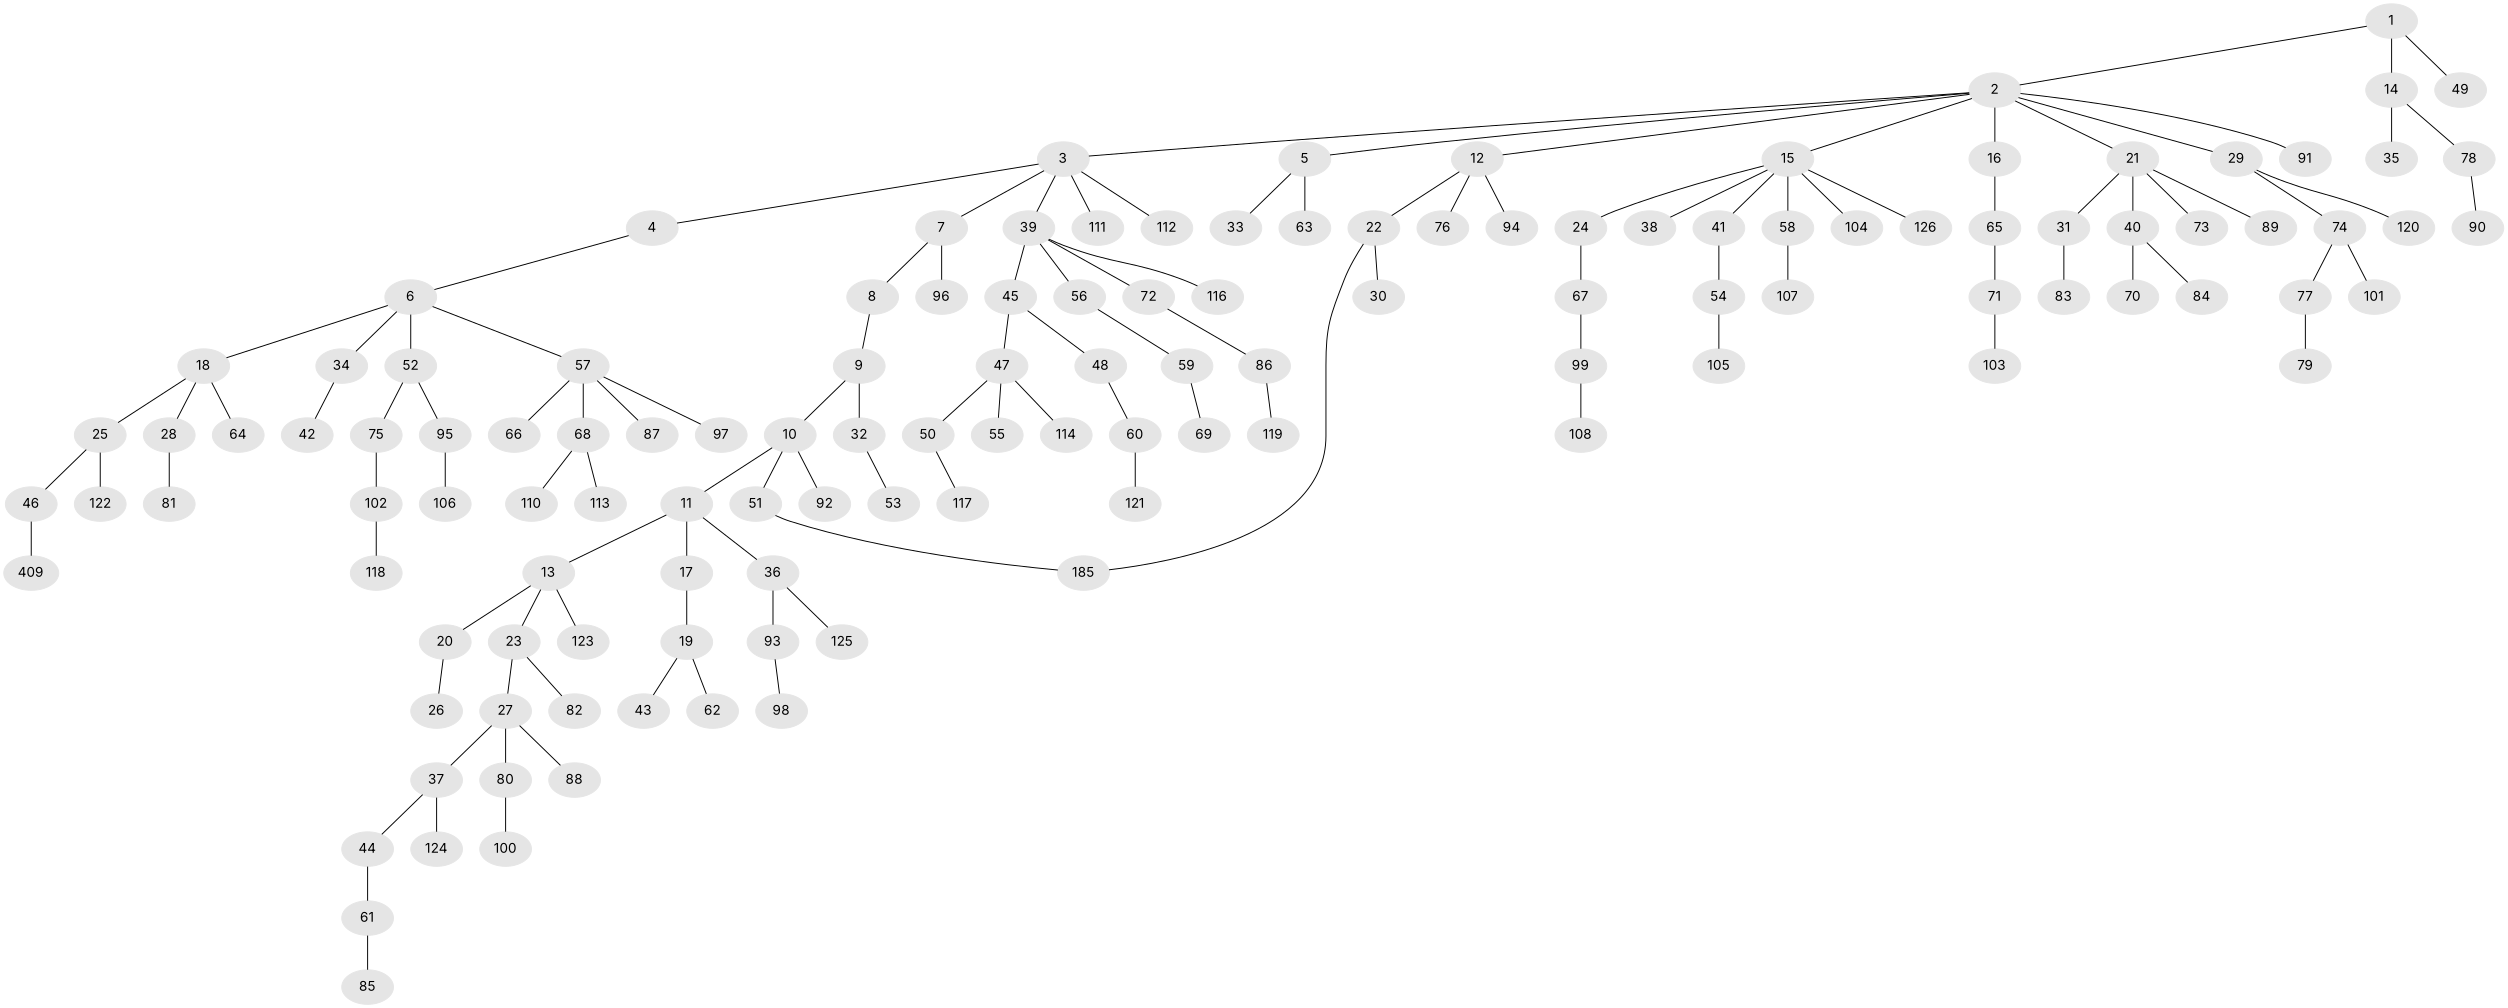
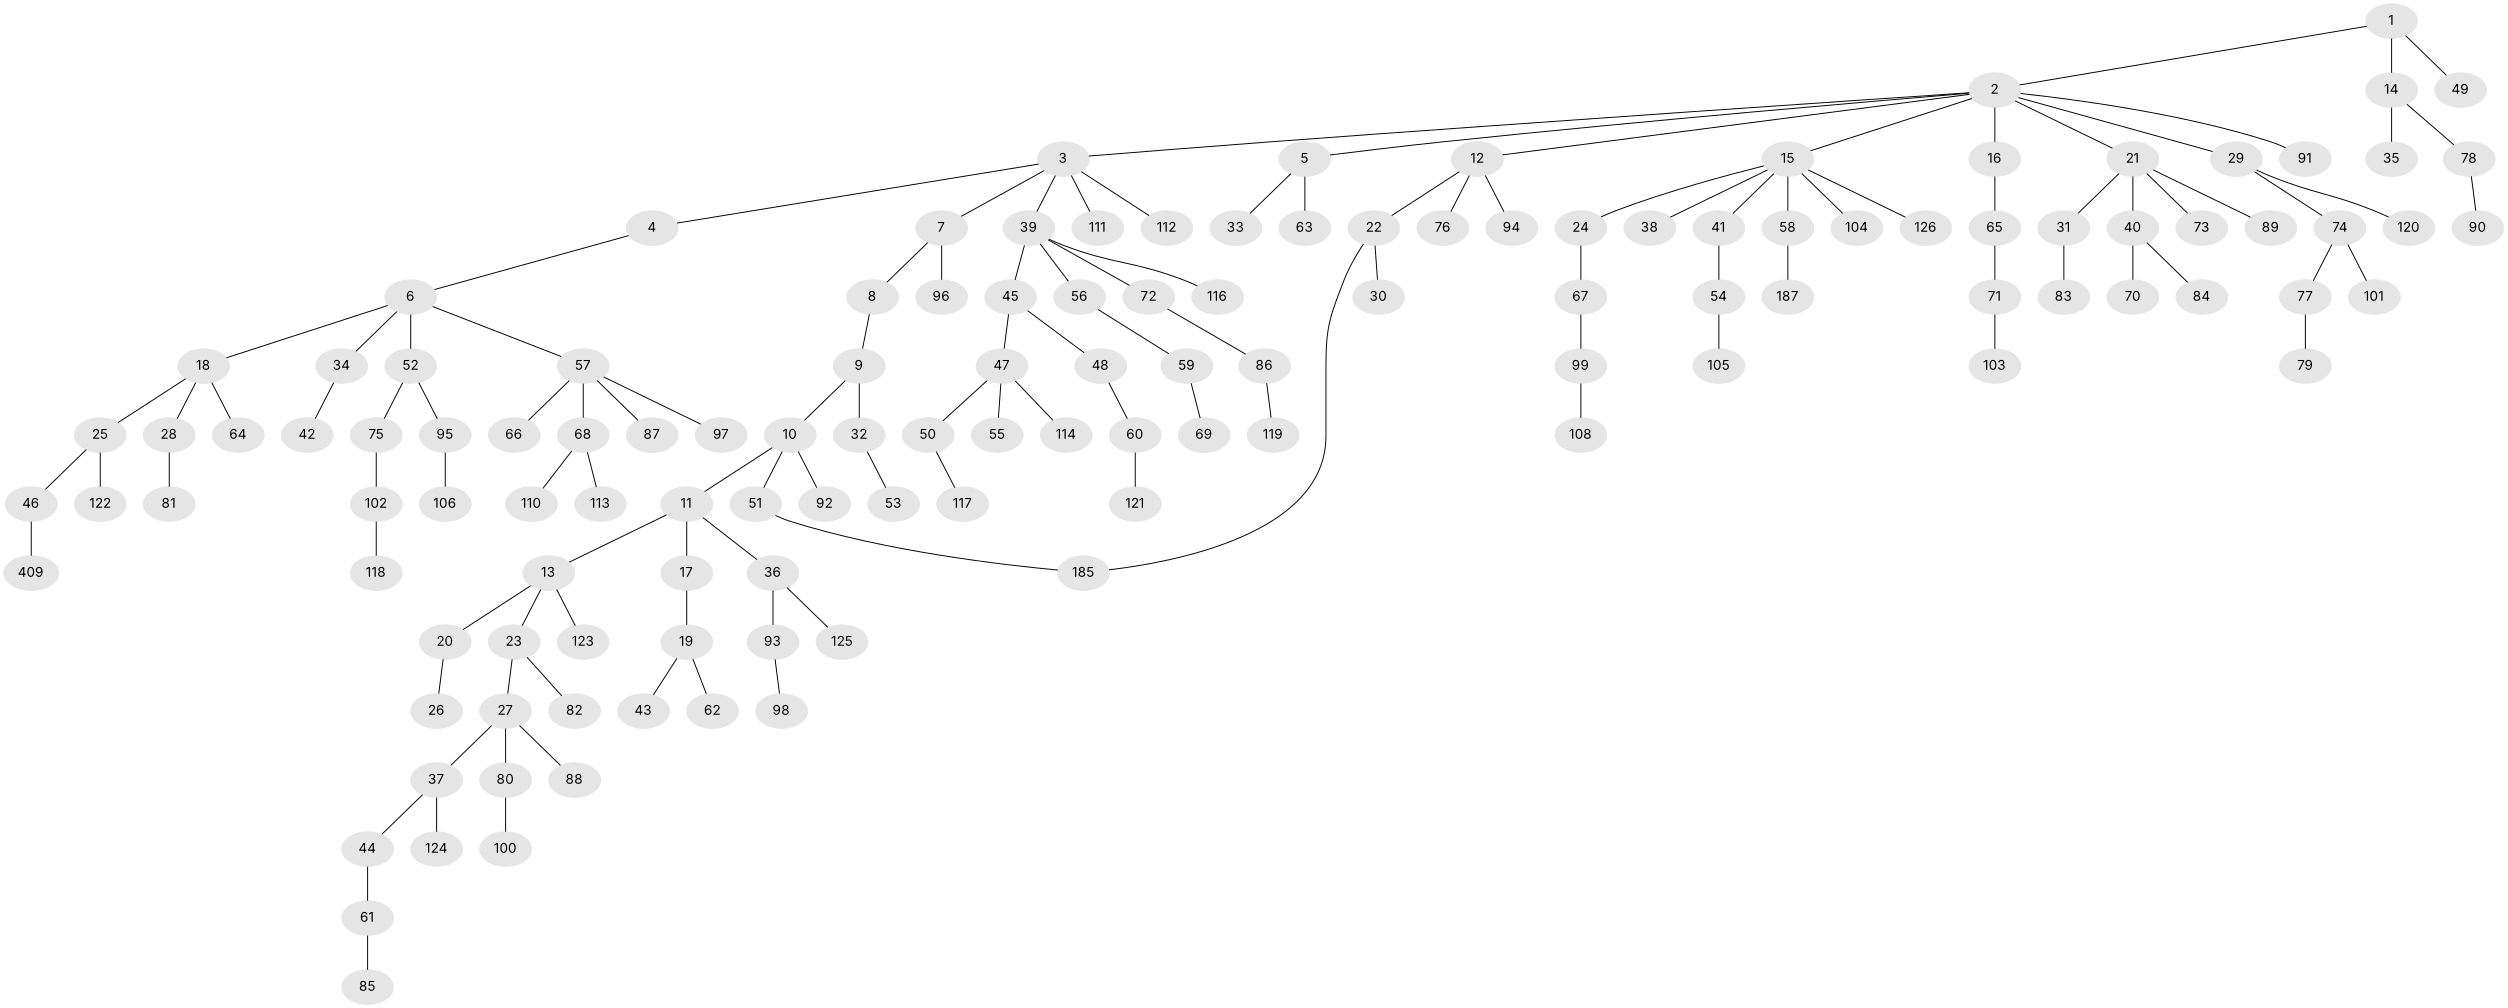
(1788, 297) -> (1788, 297)
